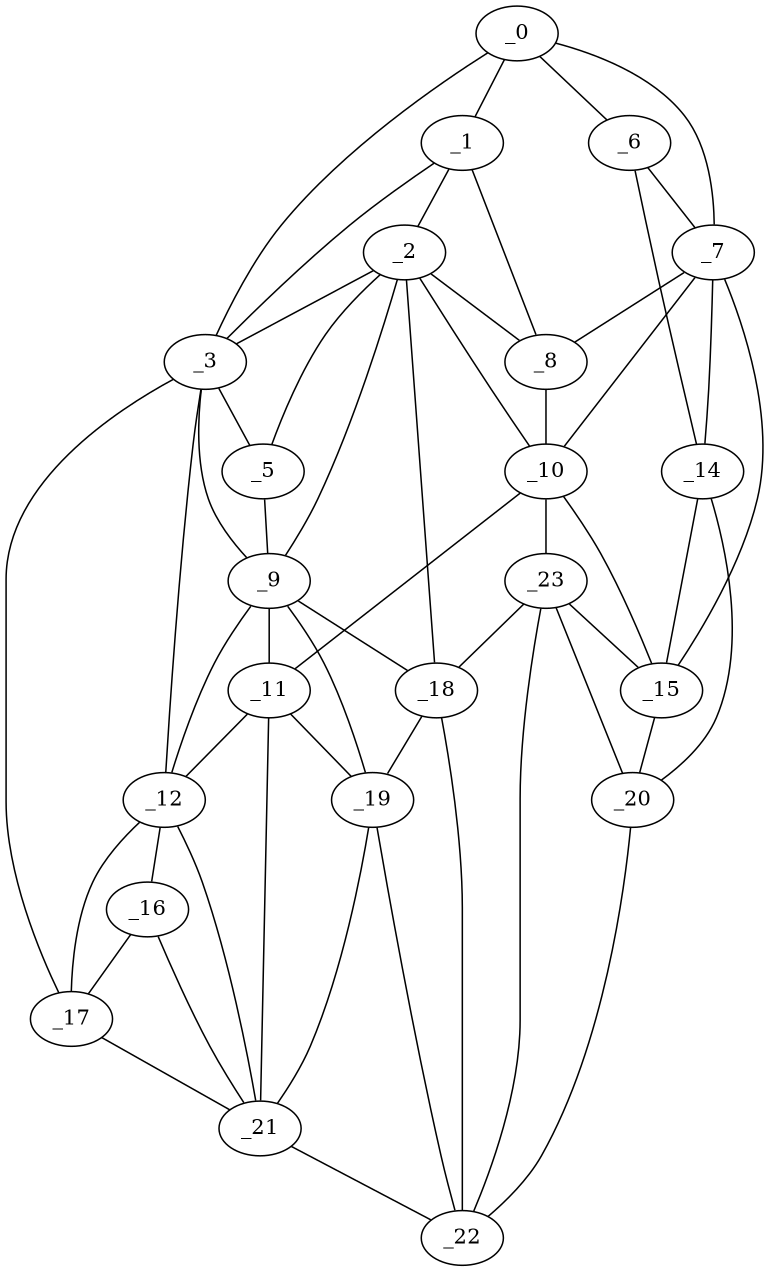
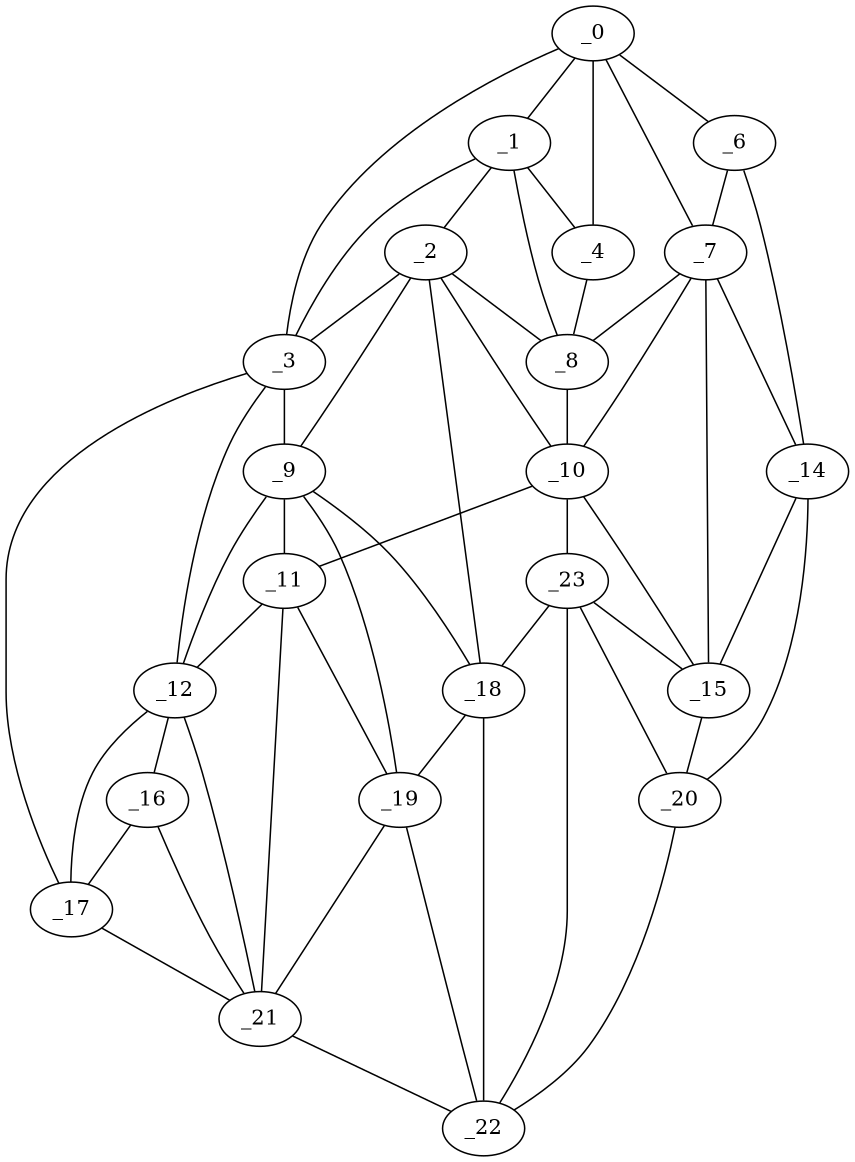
none -> (593, 252)
(263, 471) -> none
